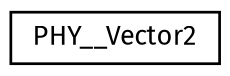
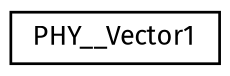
(115, 38) -> (115, 38)
